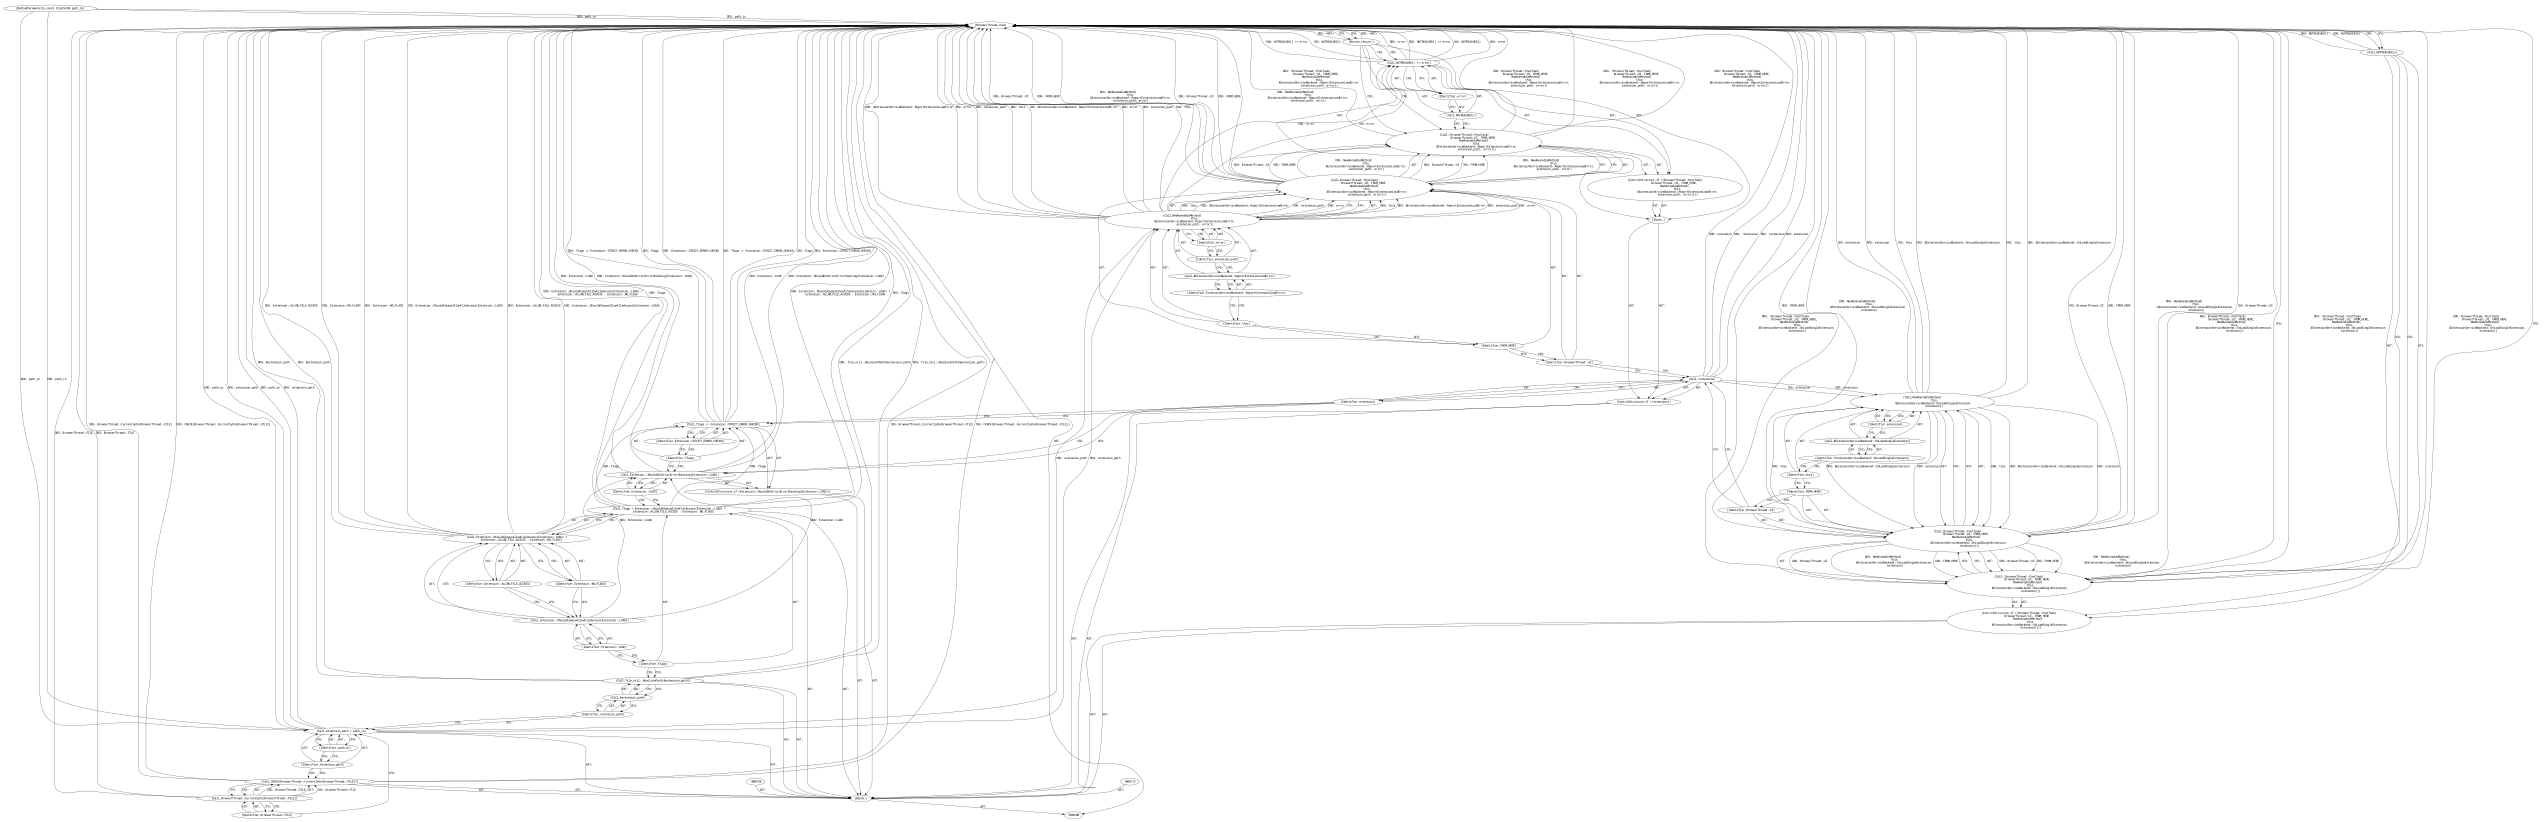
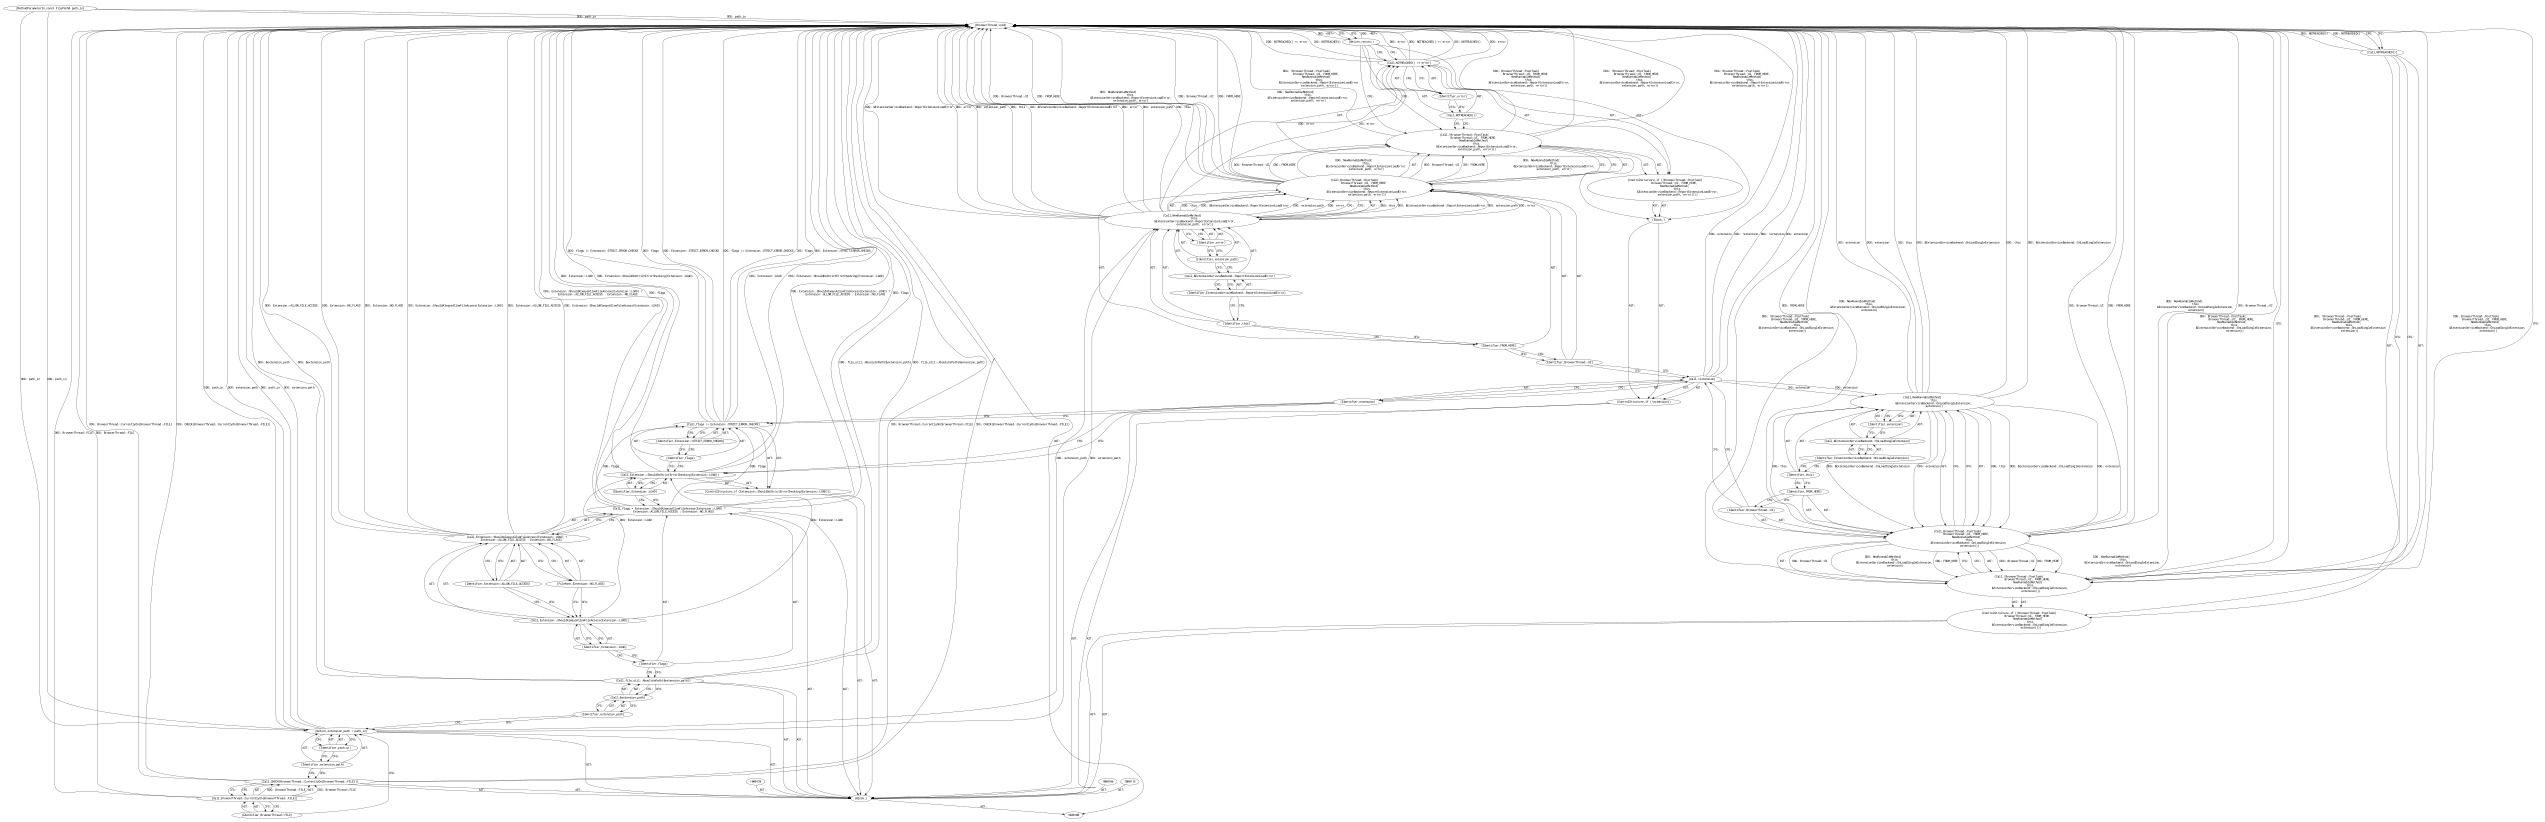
(581, 584) -> (581, 584)
(341, 731) -> (341, 731)
none -> (1108, 782)
